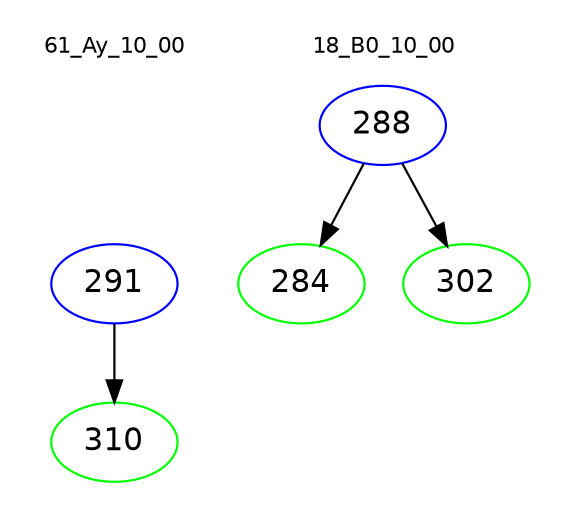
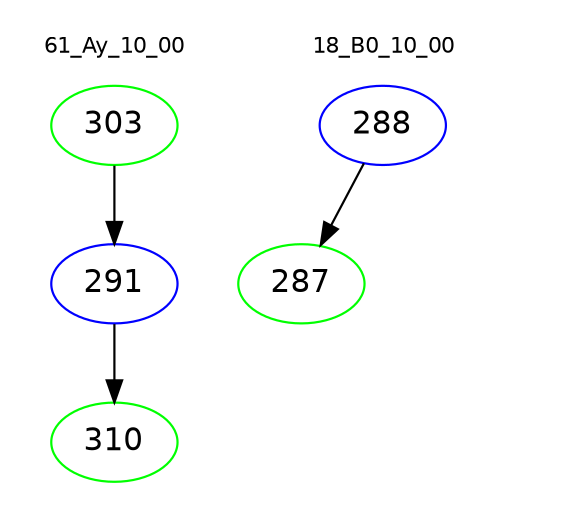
none -> (114, 125)
(301, 284) -> (301, 284)
(466, 284) -> none
